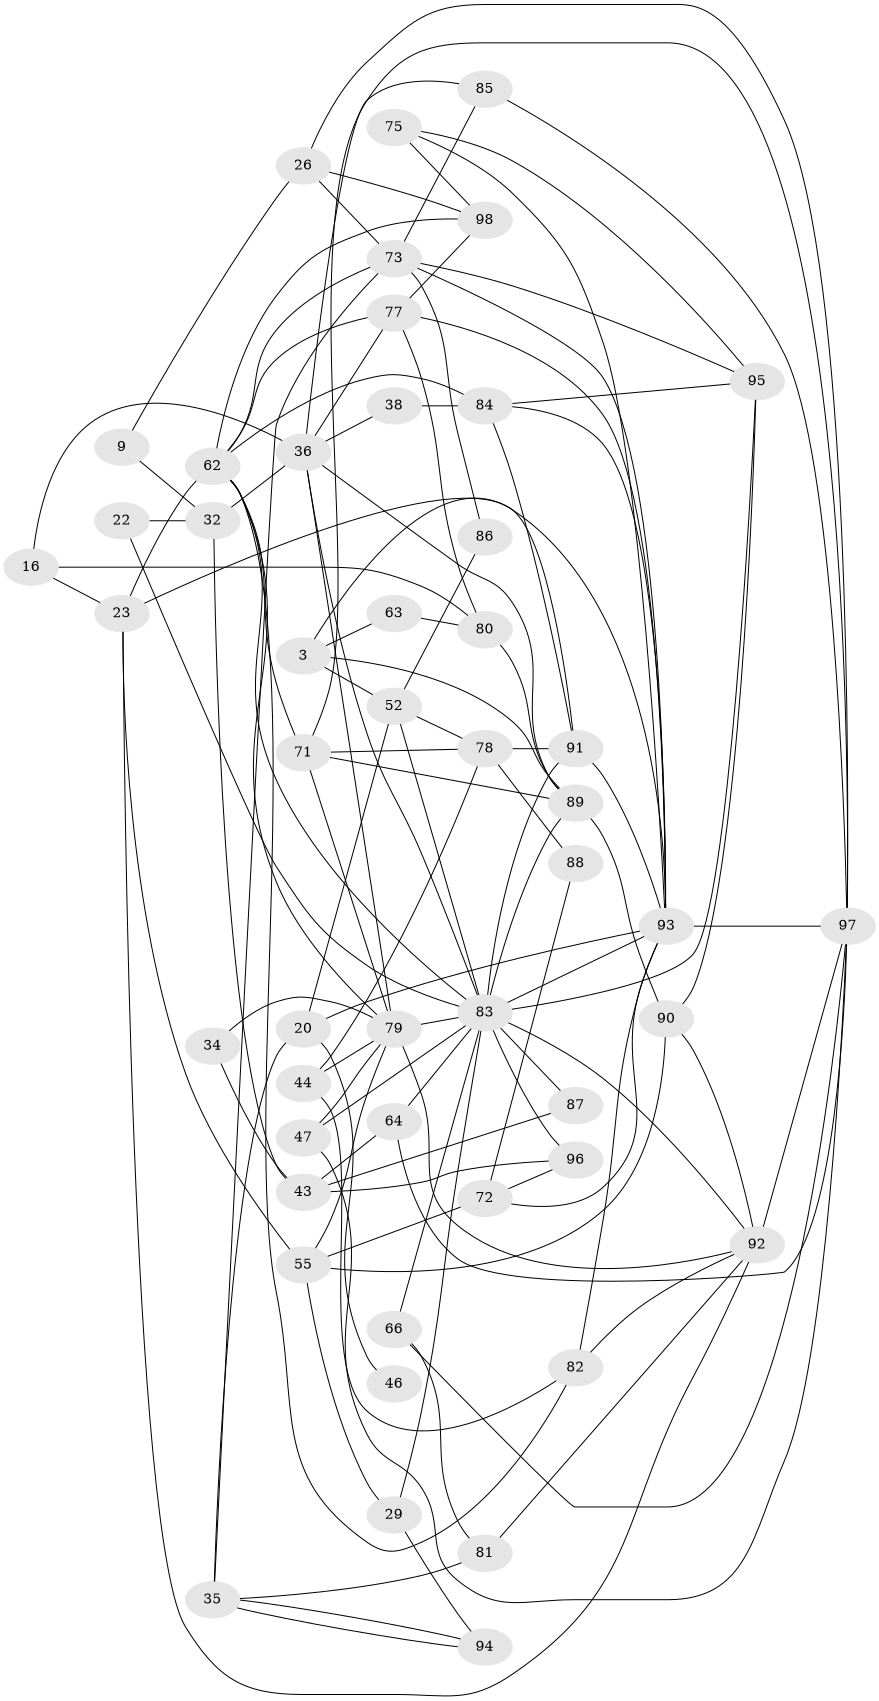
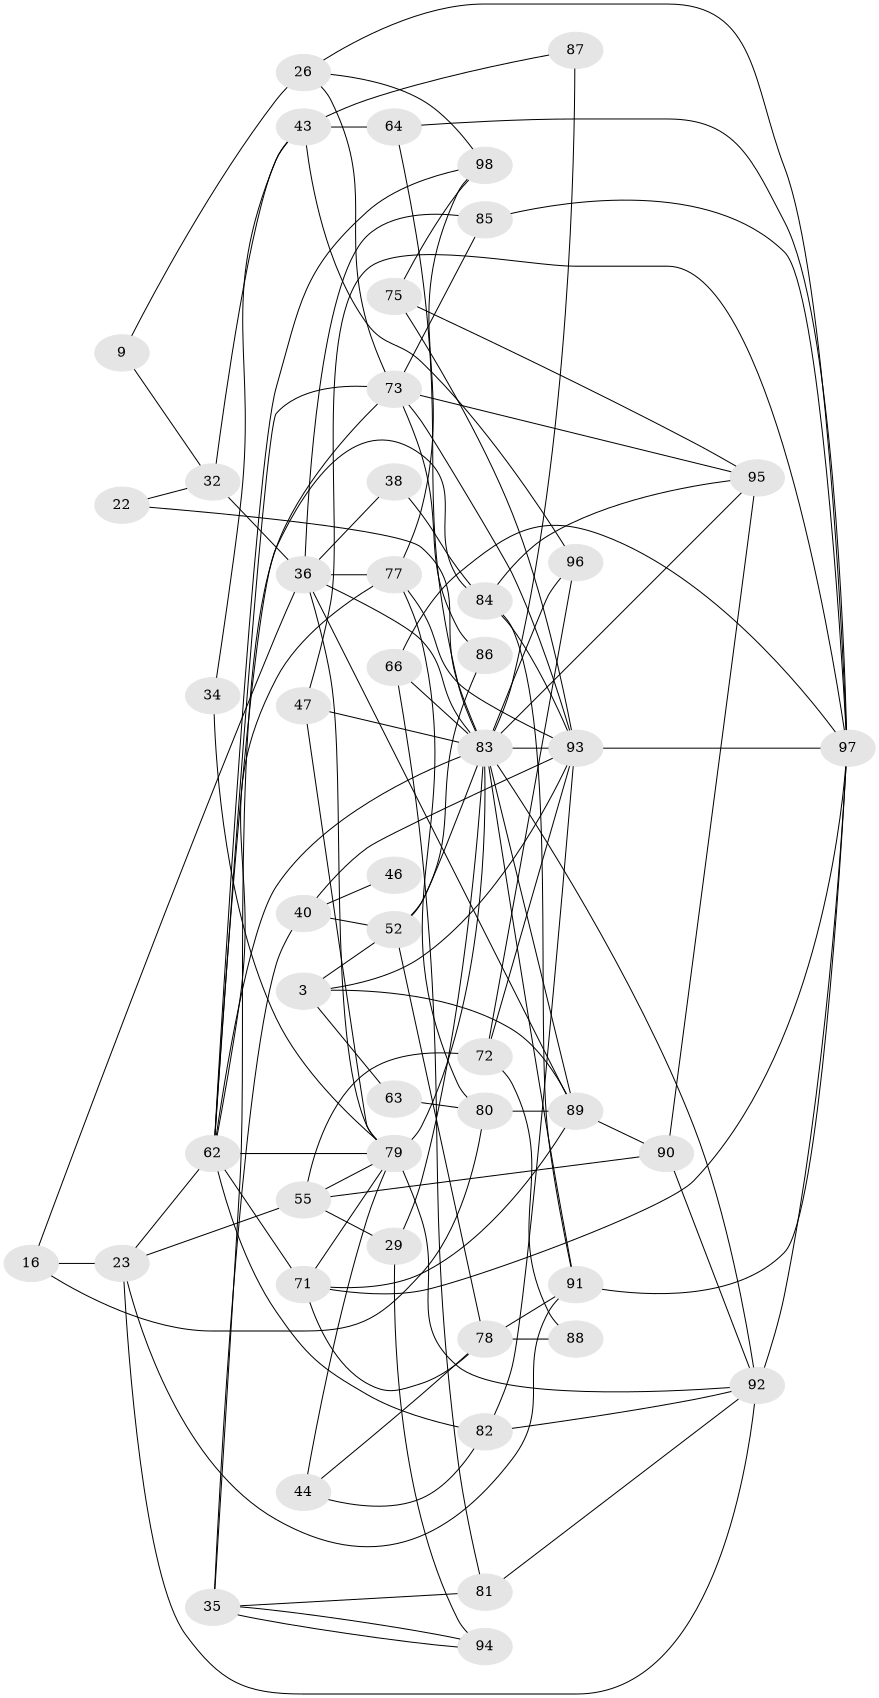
(633, 832) -> (781, 1255)
(304, 1029) -> (304, 914)
